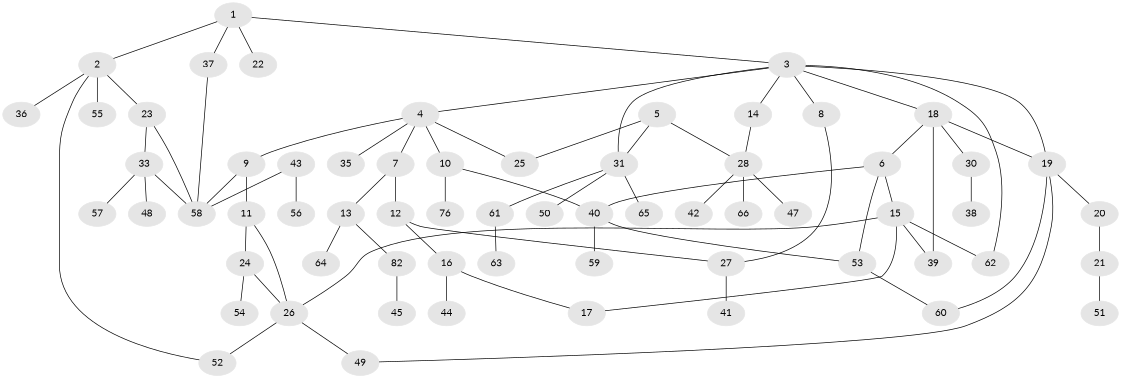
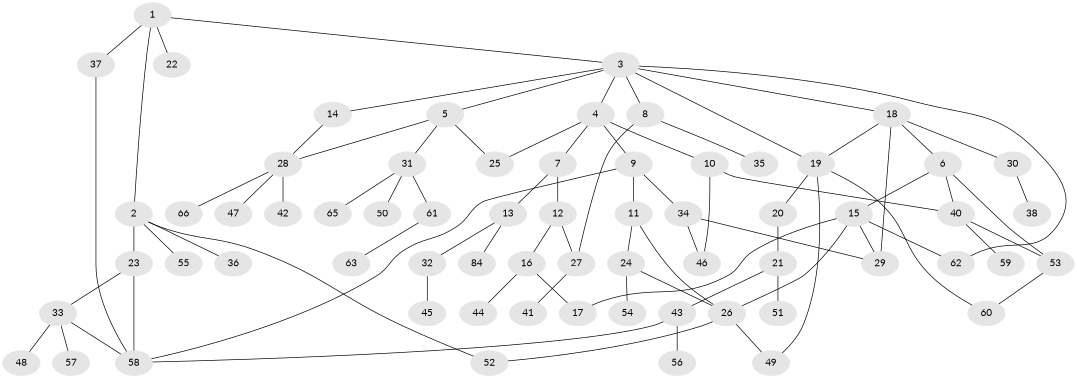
(668, 86) -> (533, 90)
(383, 139) -> (703, 139)
(445, 214) -> (702, 264)
none -> (683, 214)
(321, 264) -> (477, 264)
(397, 264) -> (427, 264)
(933, 264) -> (880, 264)
none -> (728, 289)
